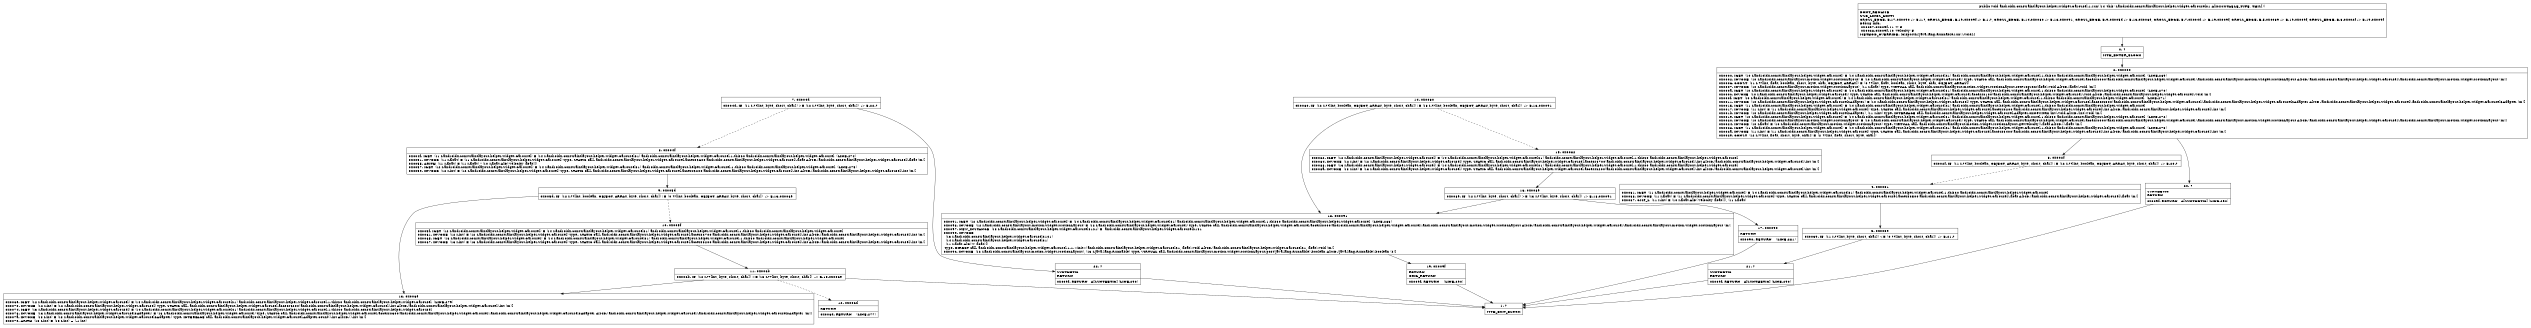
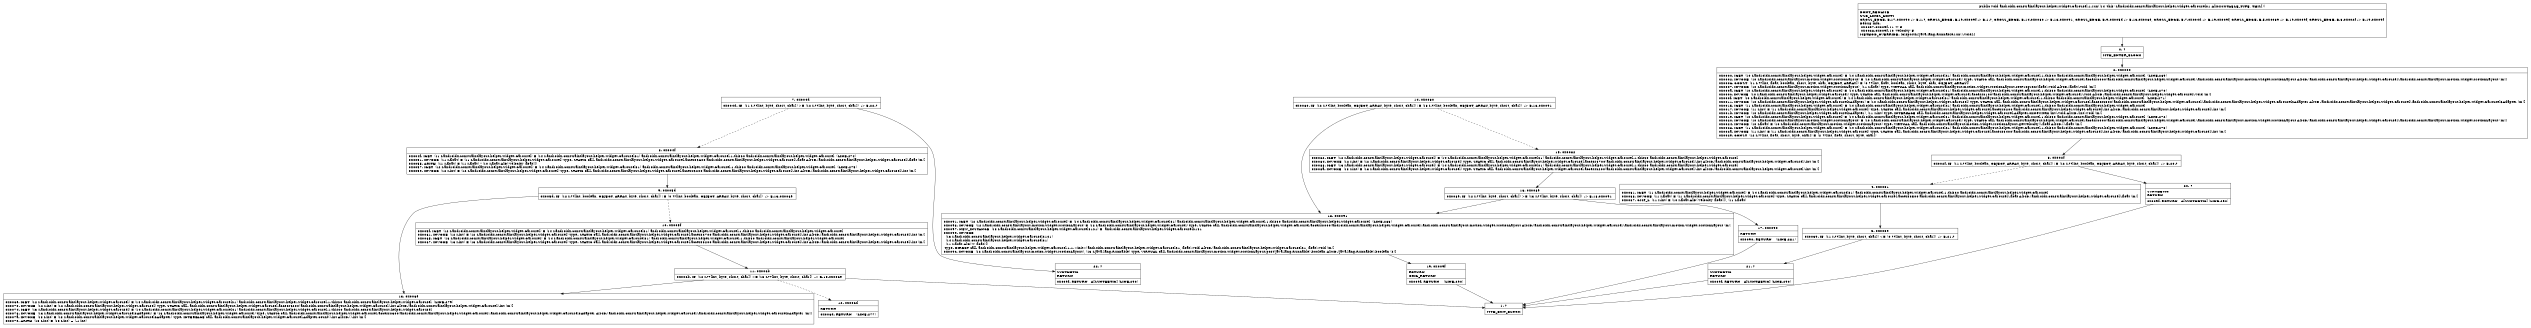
(2187, 158) -> (2111, 175)
(1312, 292) -> none
